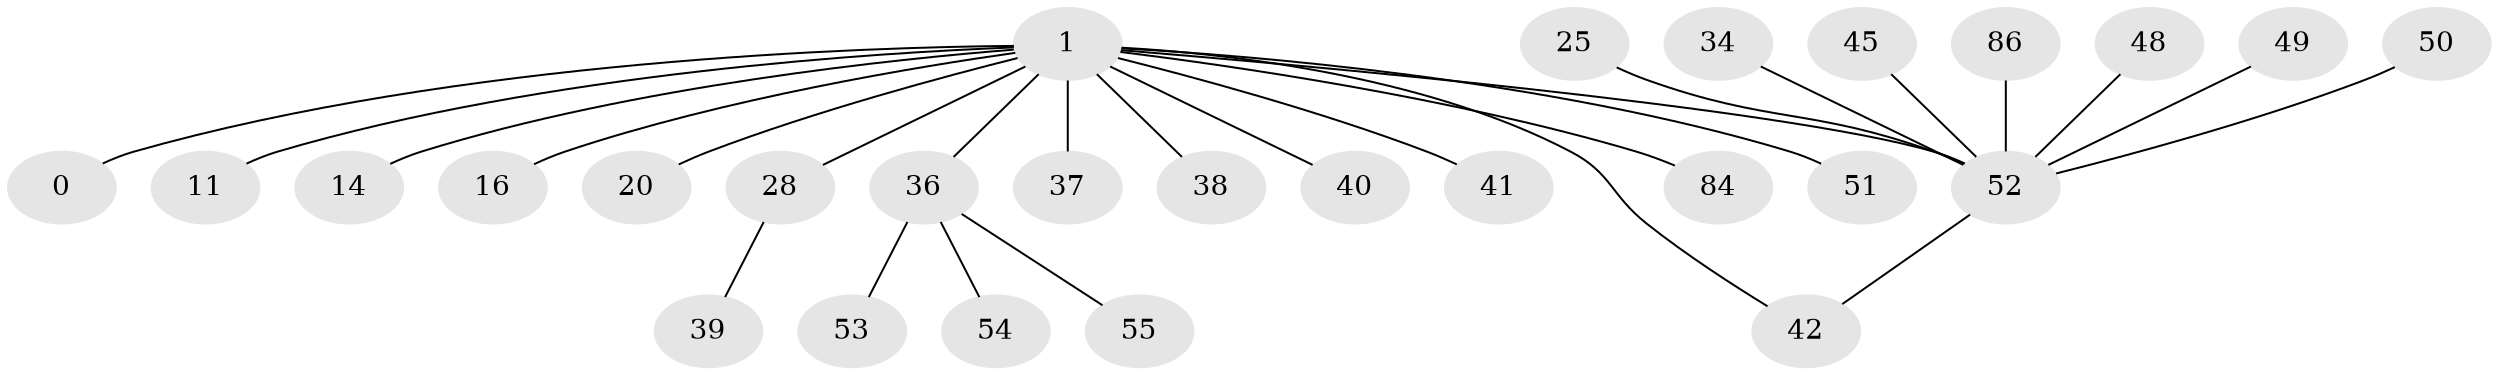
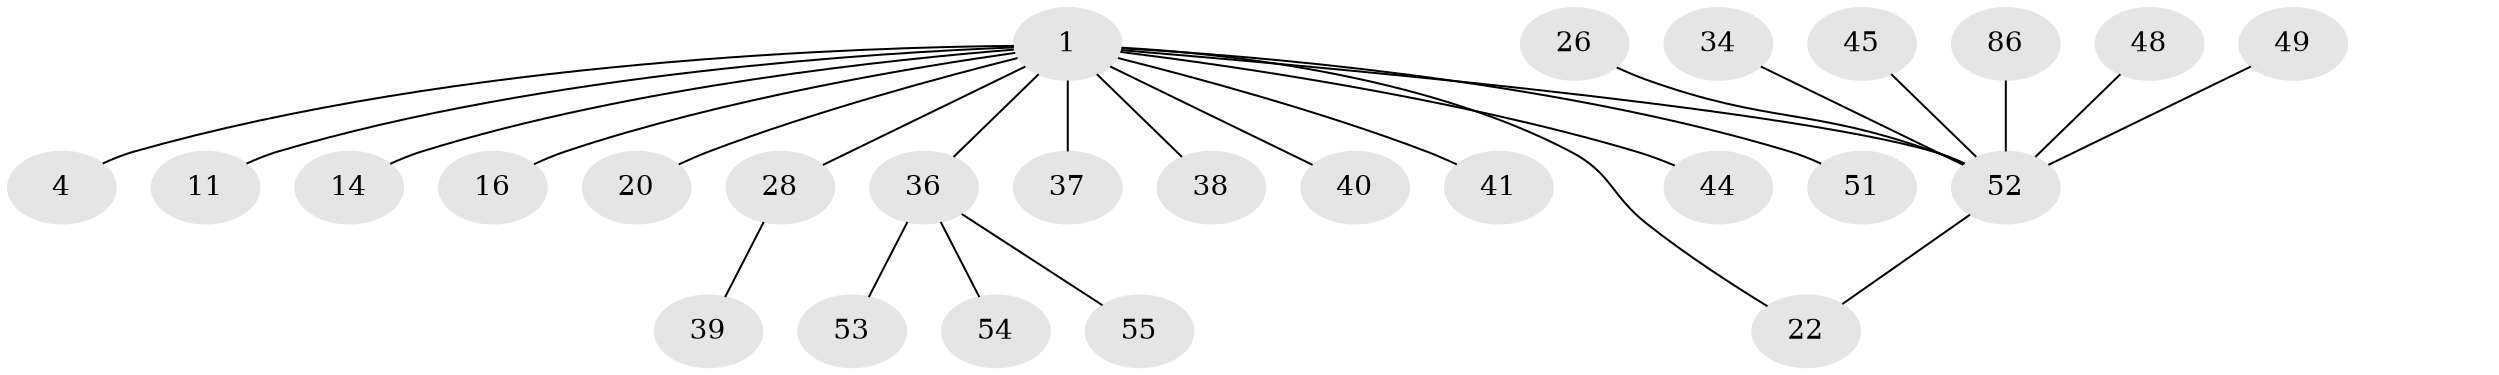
(1575, 44) -> (1575, 44)
(2437, 44) -> none
(62, 188) -> (62, 188)
(1718, 188) -> (1718, 188)
(1806, 331) -> (1806, 331)
